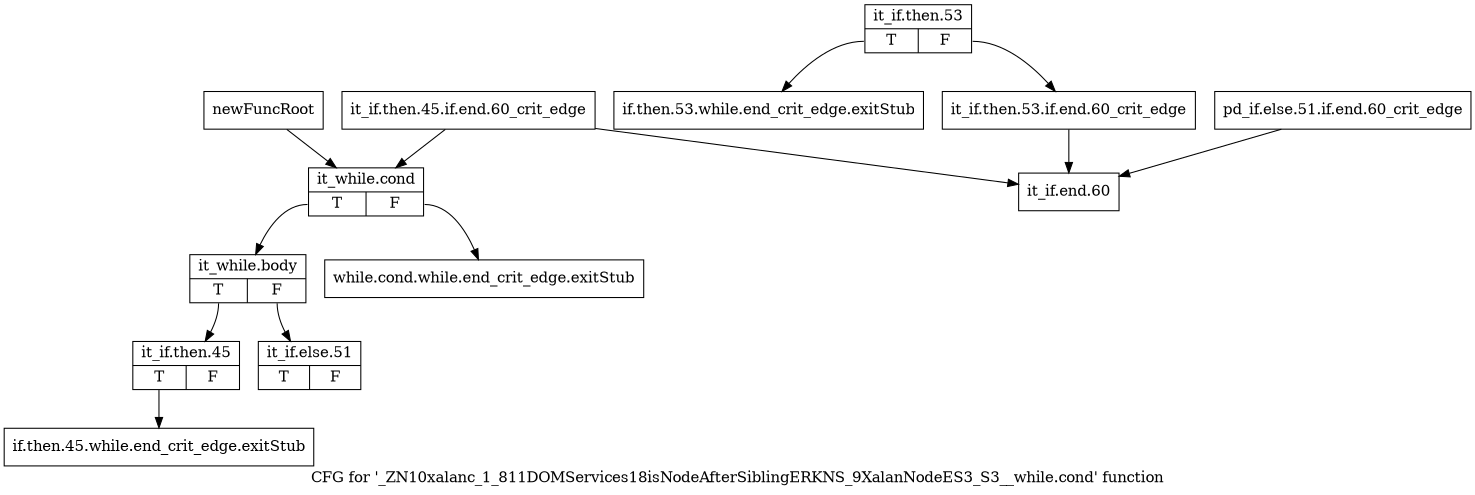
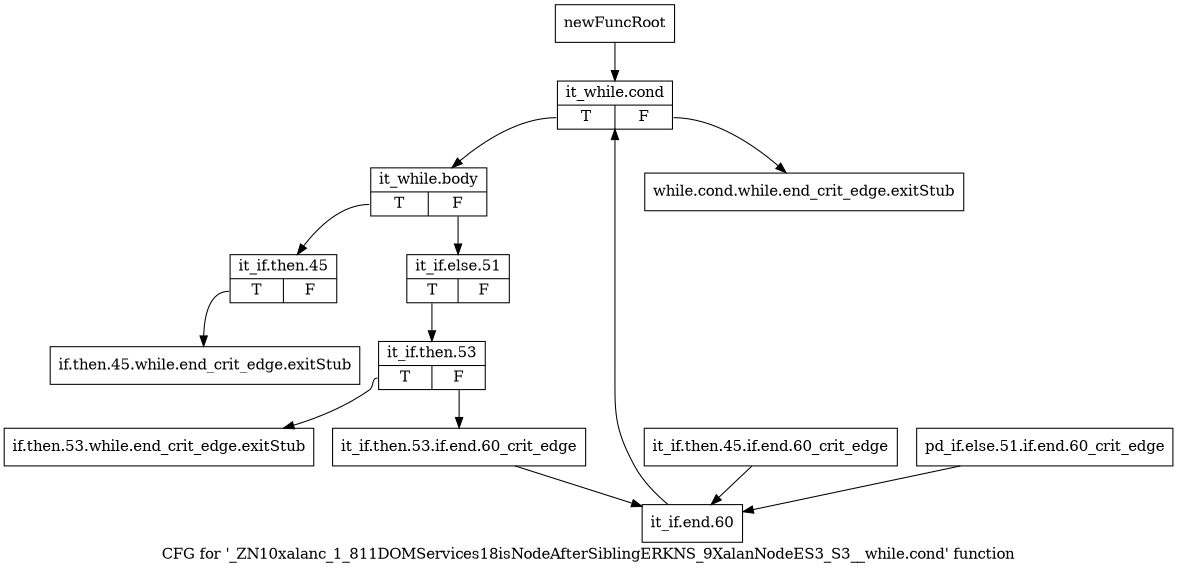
(425, 145) -> (615, 330)
none -> (432, 317)
